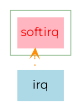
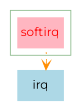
(35, 64) -> (46, 55)
